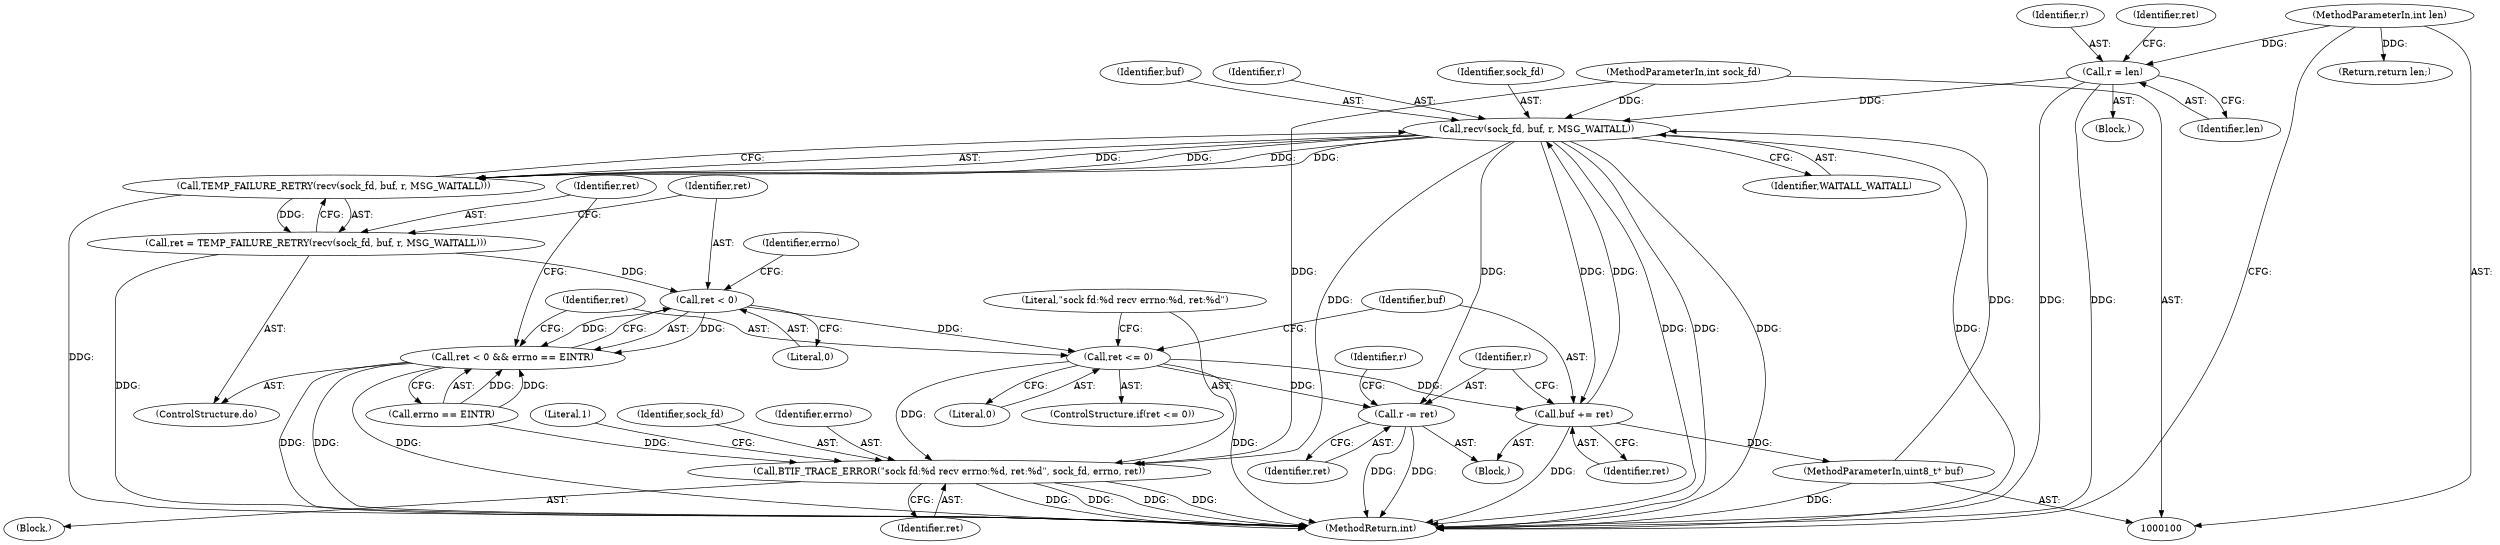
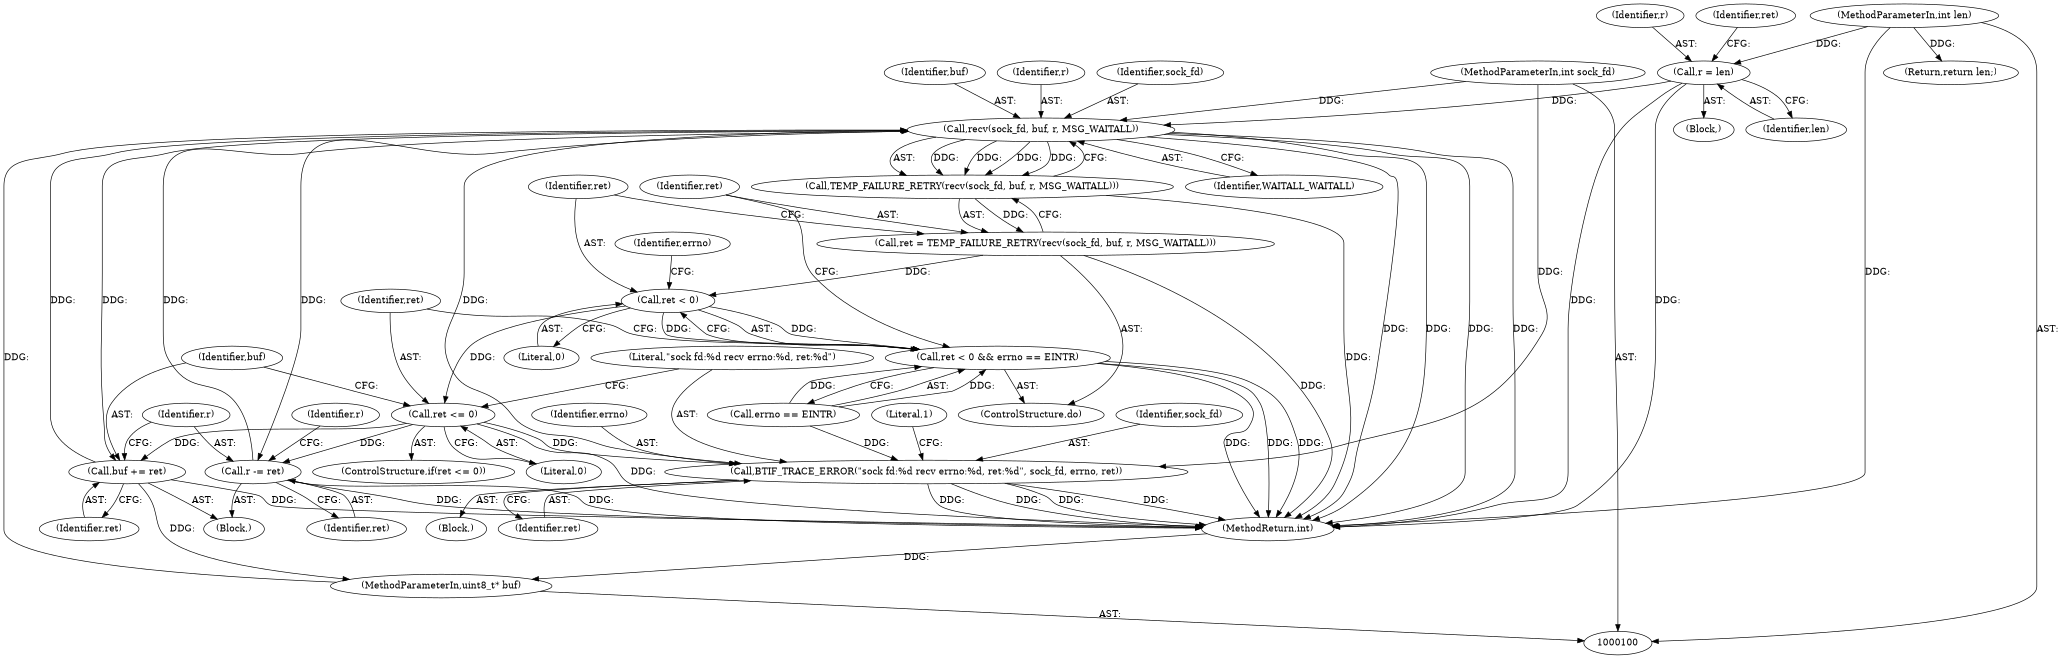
none -> (362, 148)
(2261, 272) -> (1879, 272)
(1670, 517) -> (873, 556)
